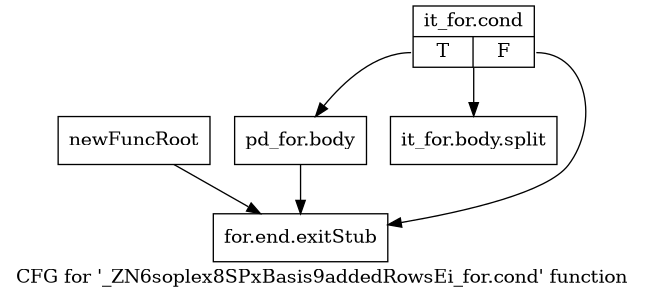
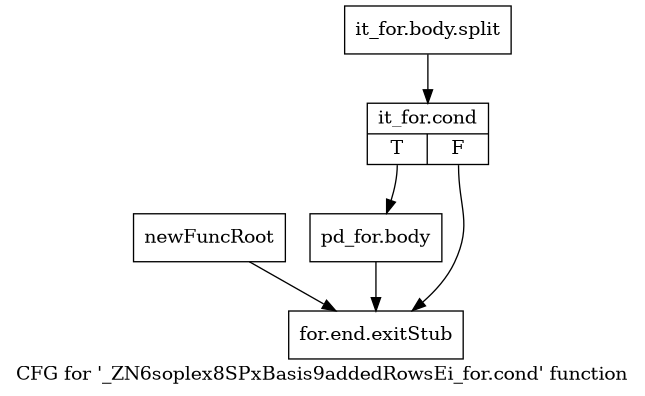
(474, 85) -> (428, 72)
